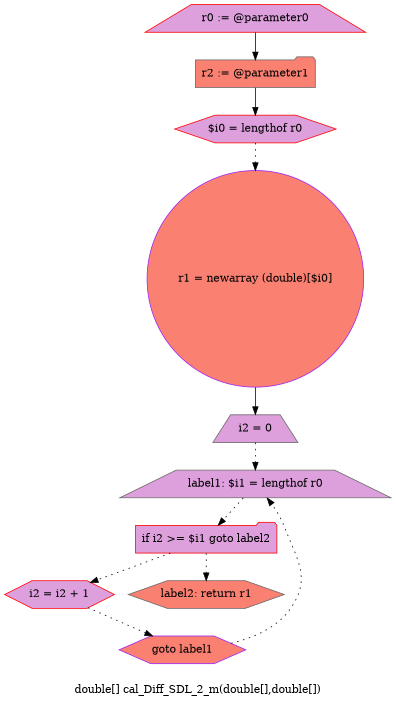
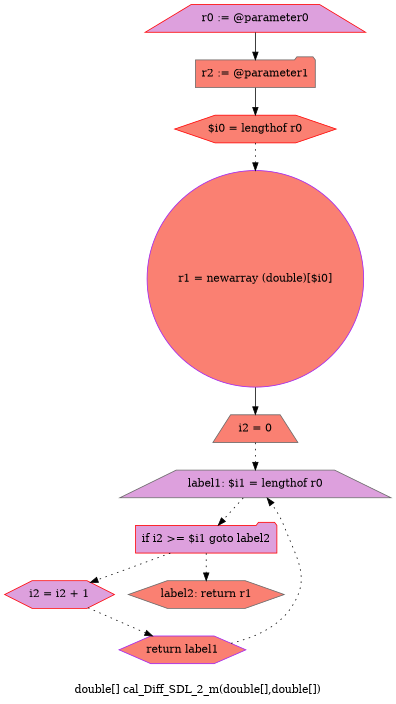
(255, 129) -> (255, 129)
(255, 429) -> (255, 429)
(182, 650) -> (182, 650)
